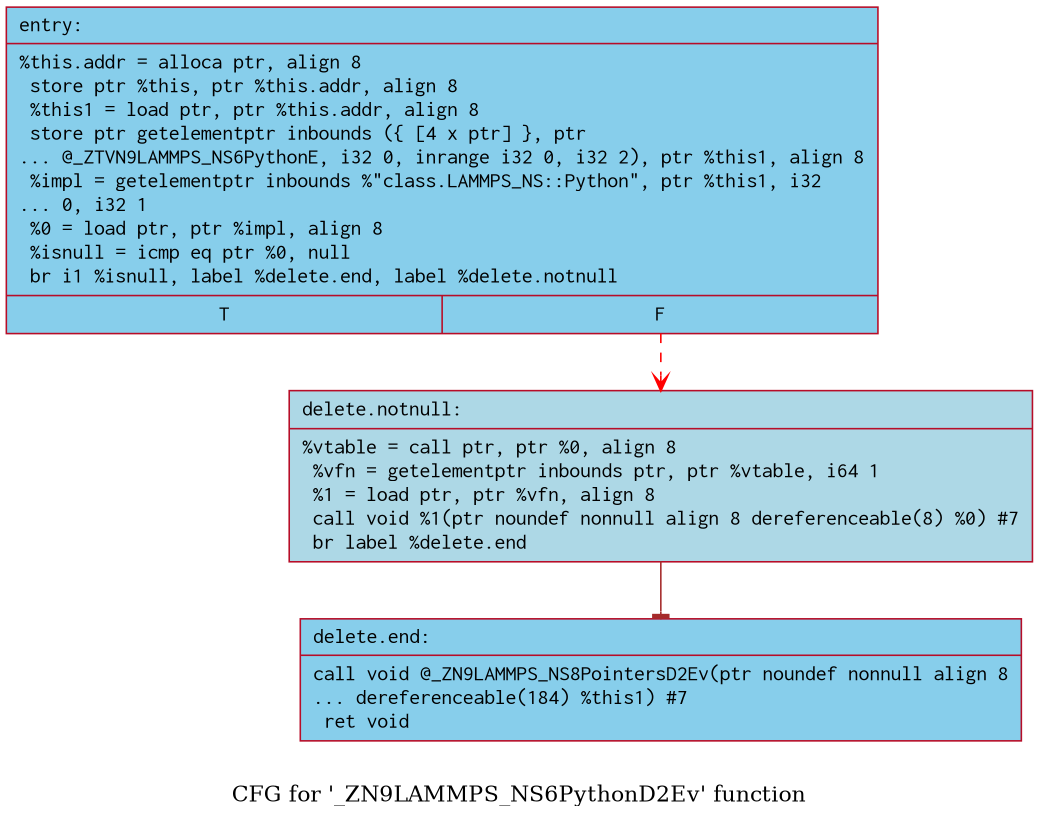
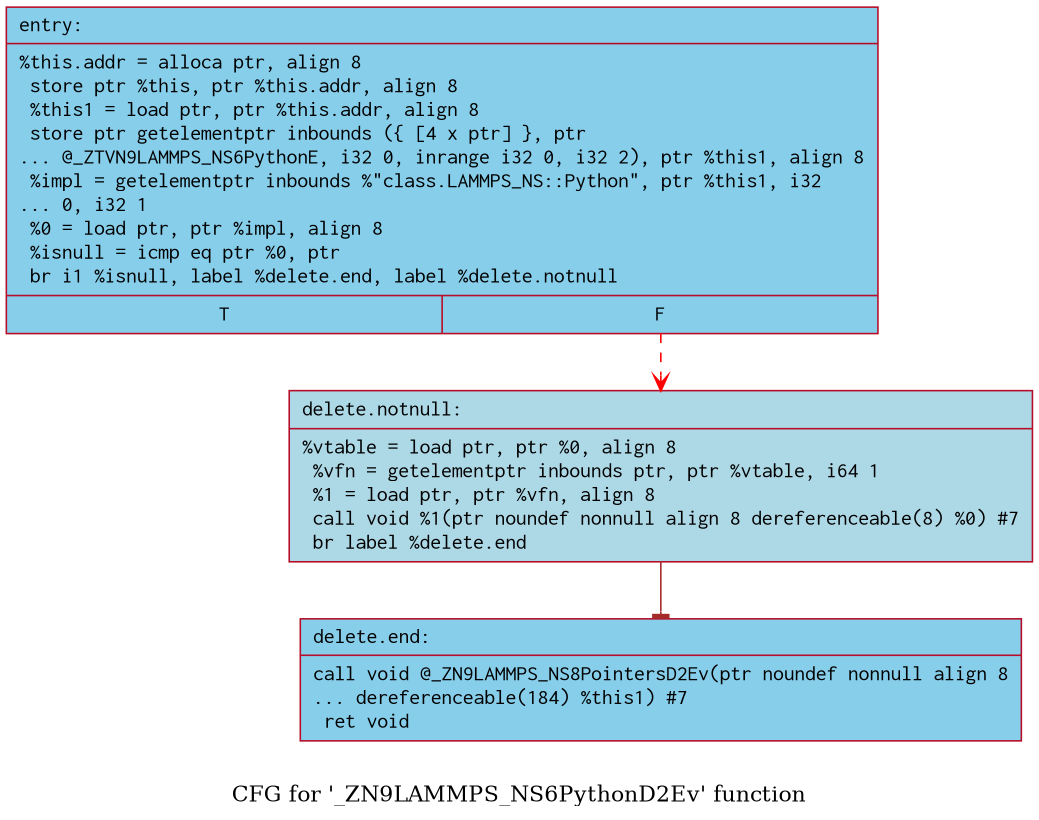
(185, 252) -> (180, 252)
(490, 447) -> (490, 447)
